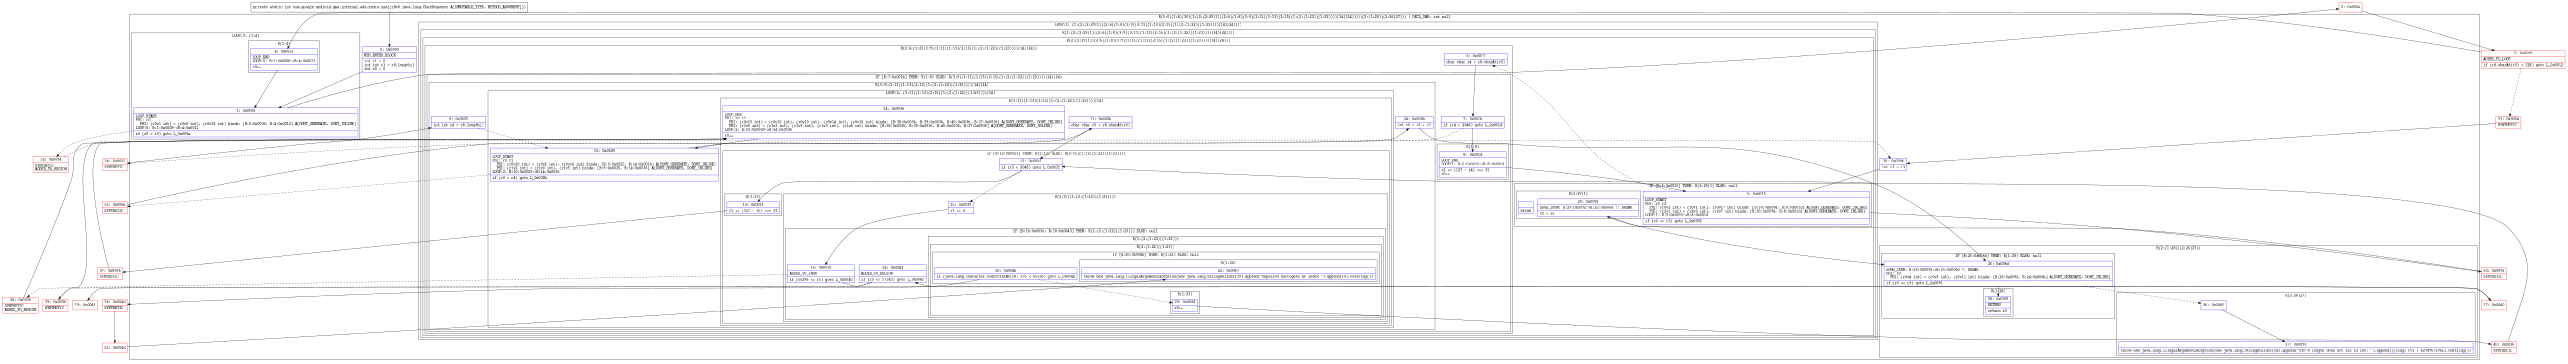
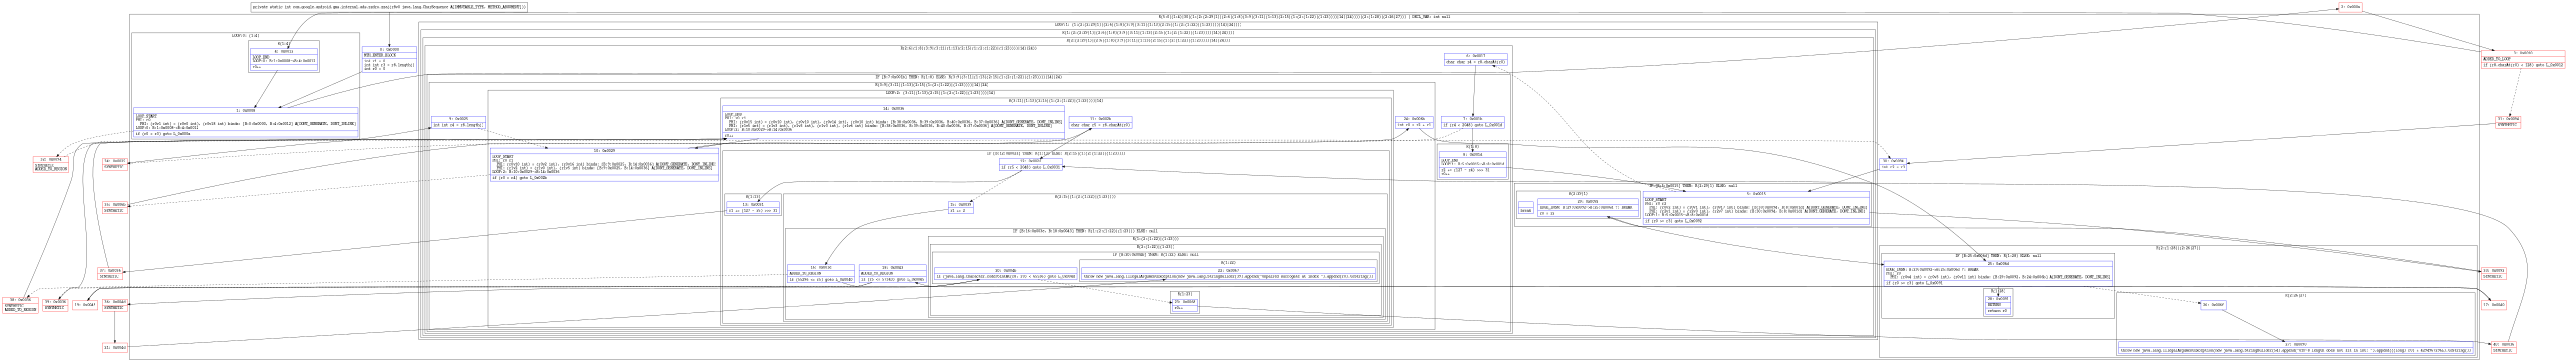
(803, 273) -> (805, 273)
none -> (530, 287)
